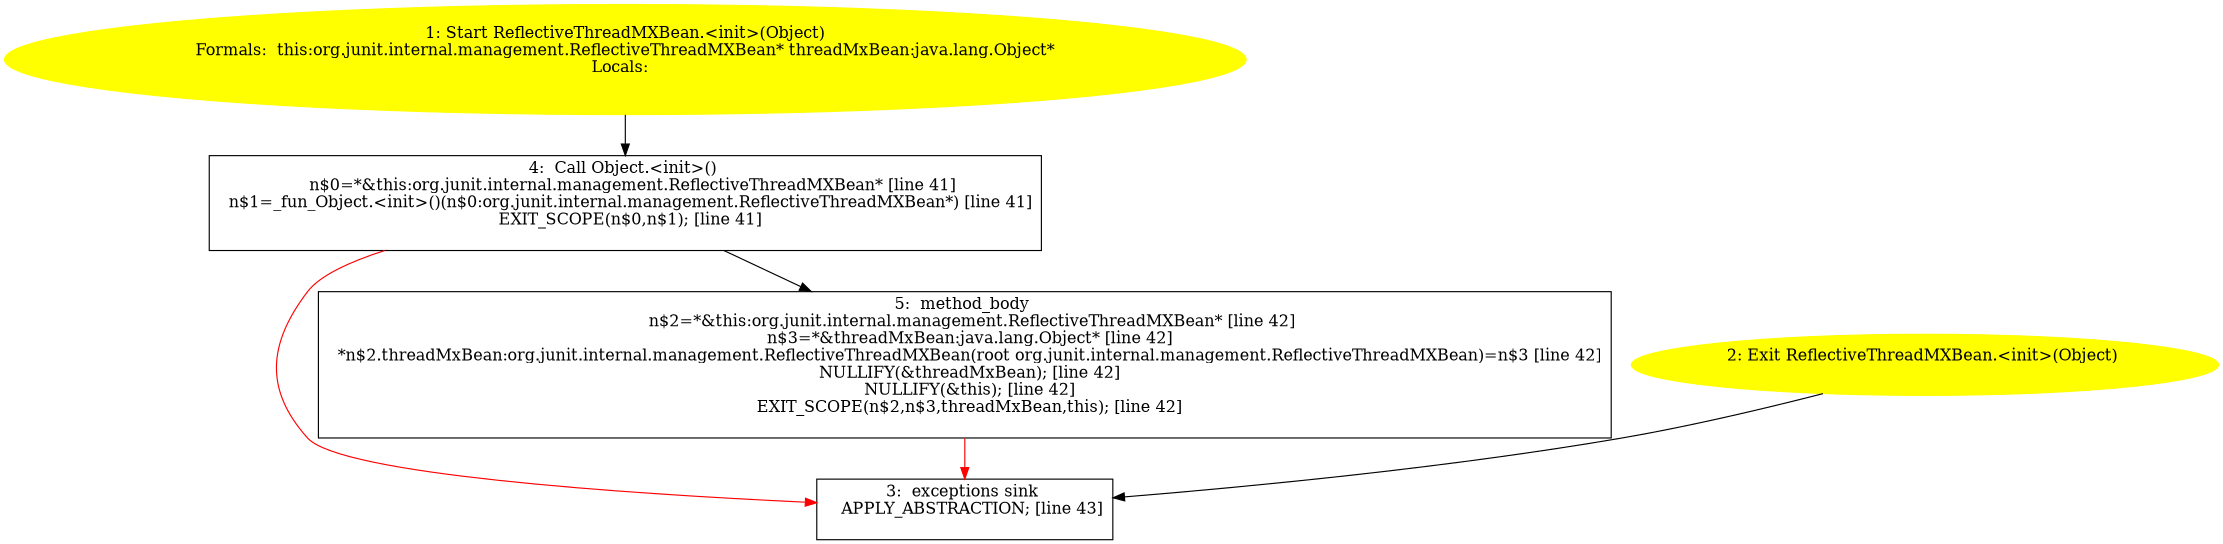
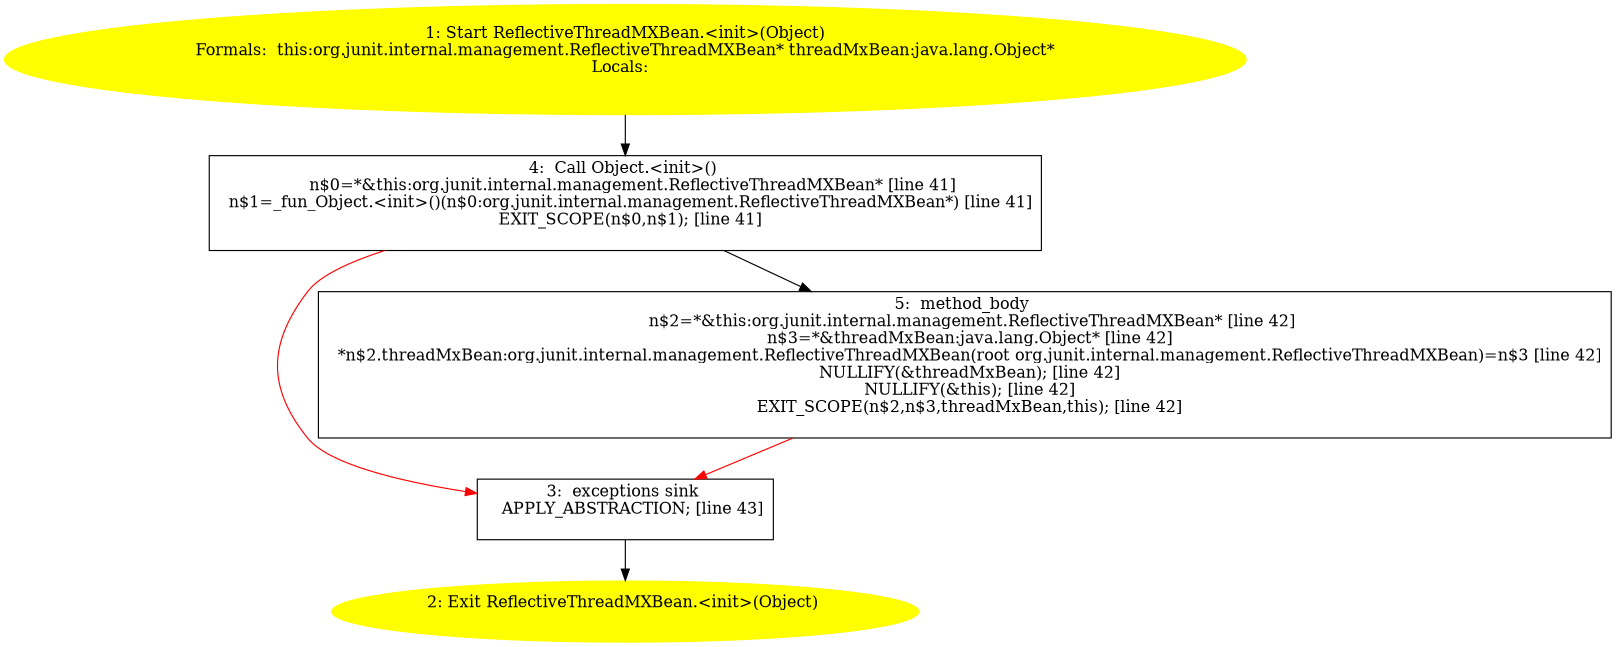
(1476, 460) -> (625, 554)
